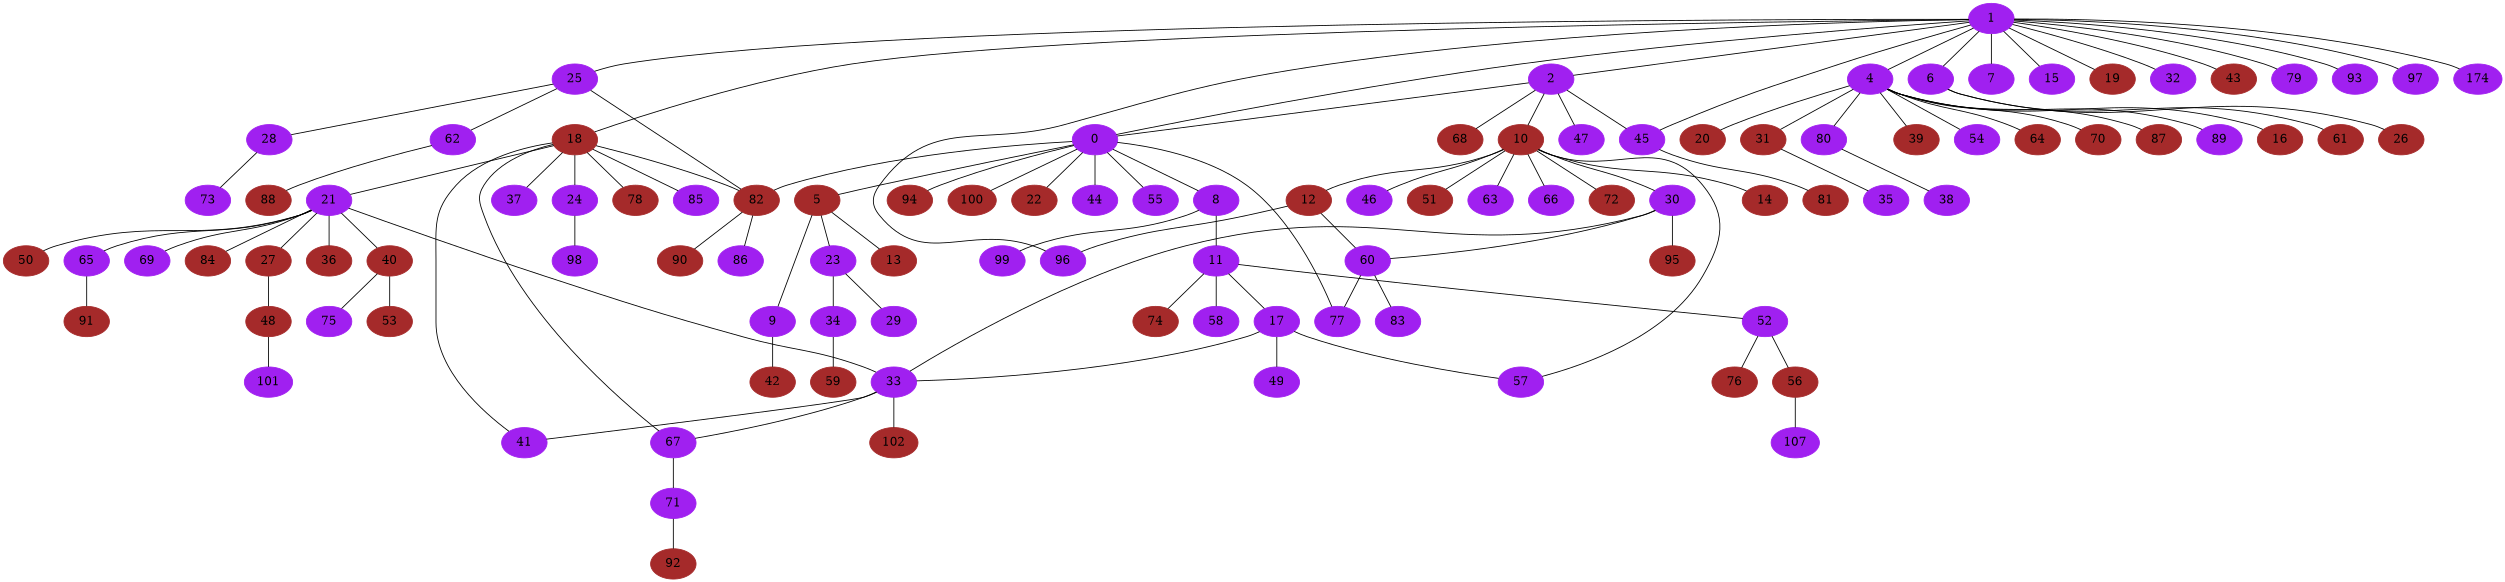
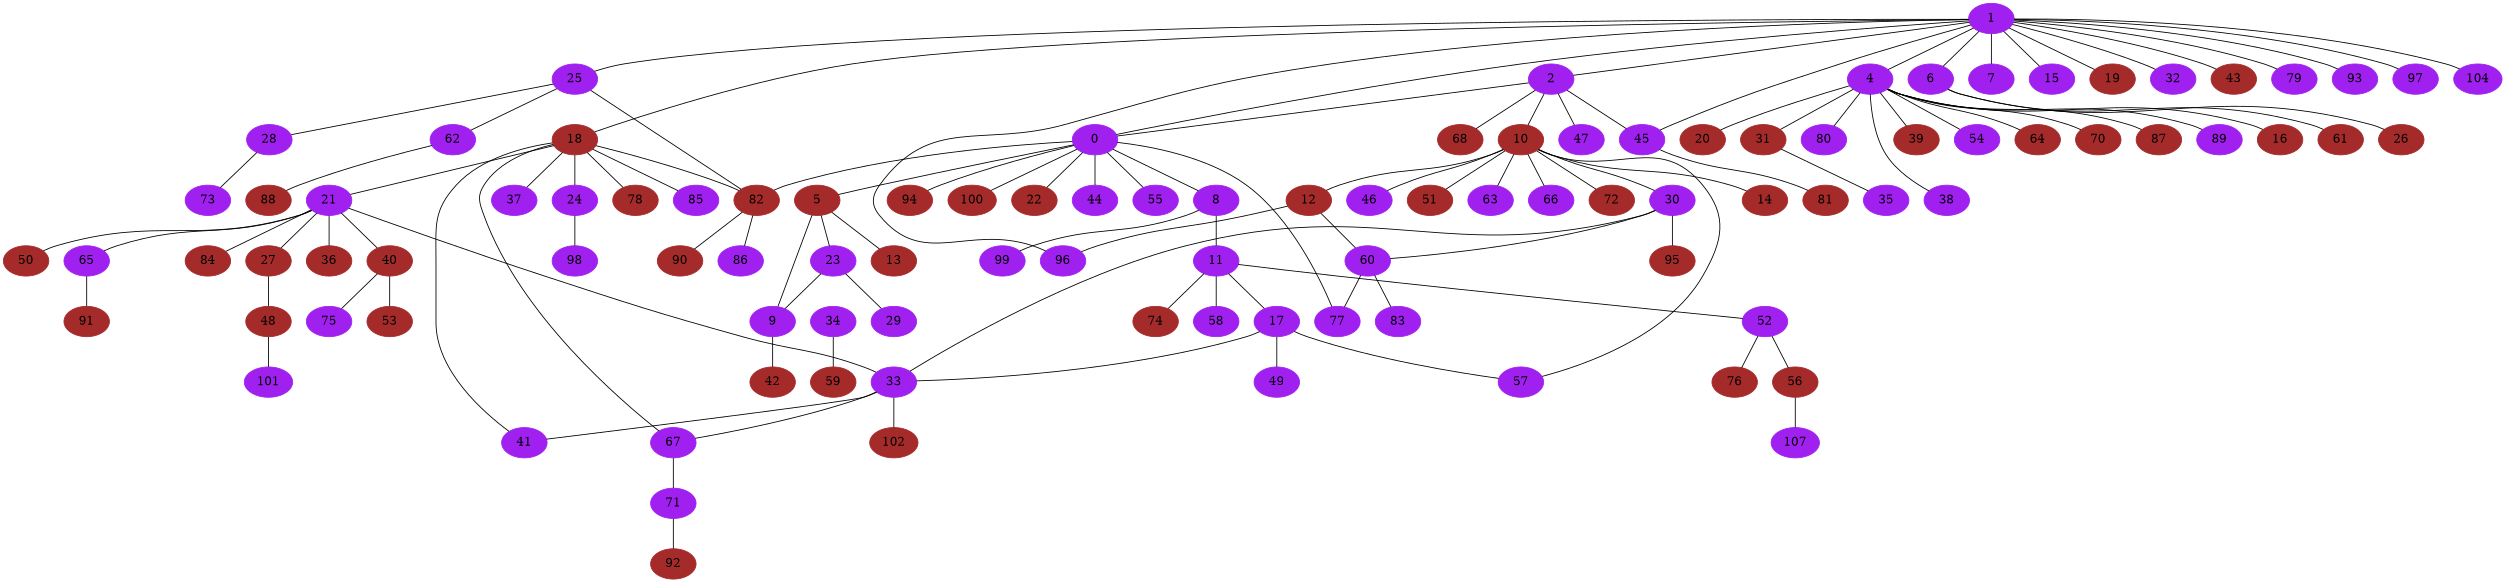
(2478, 79) -> (2478, 79)
(1885, 170) -> (1884, 152)
(147, 261) -> none
(833, 291) -> (803, 291)
